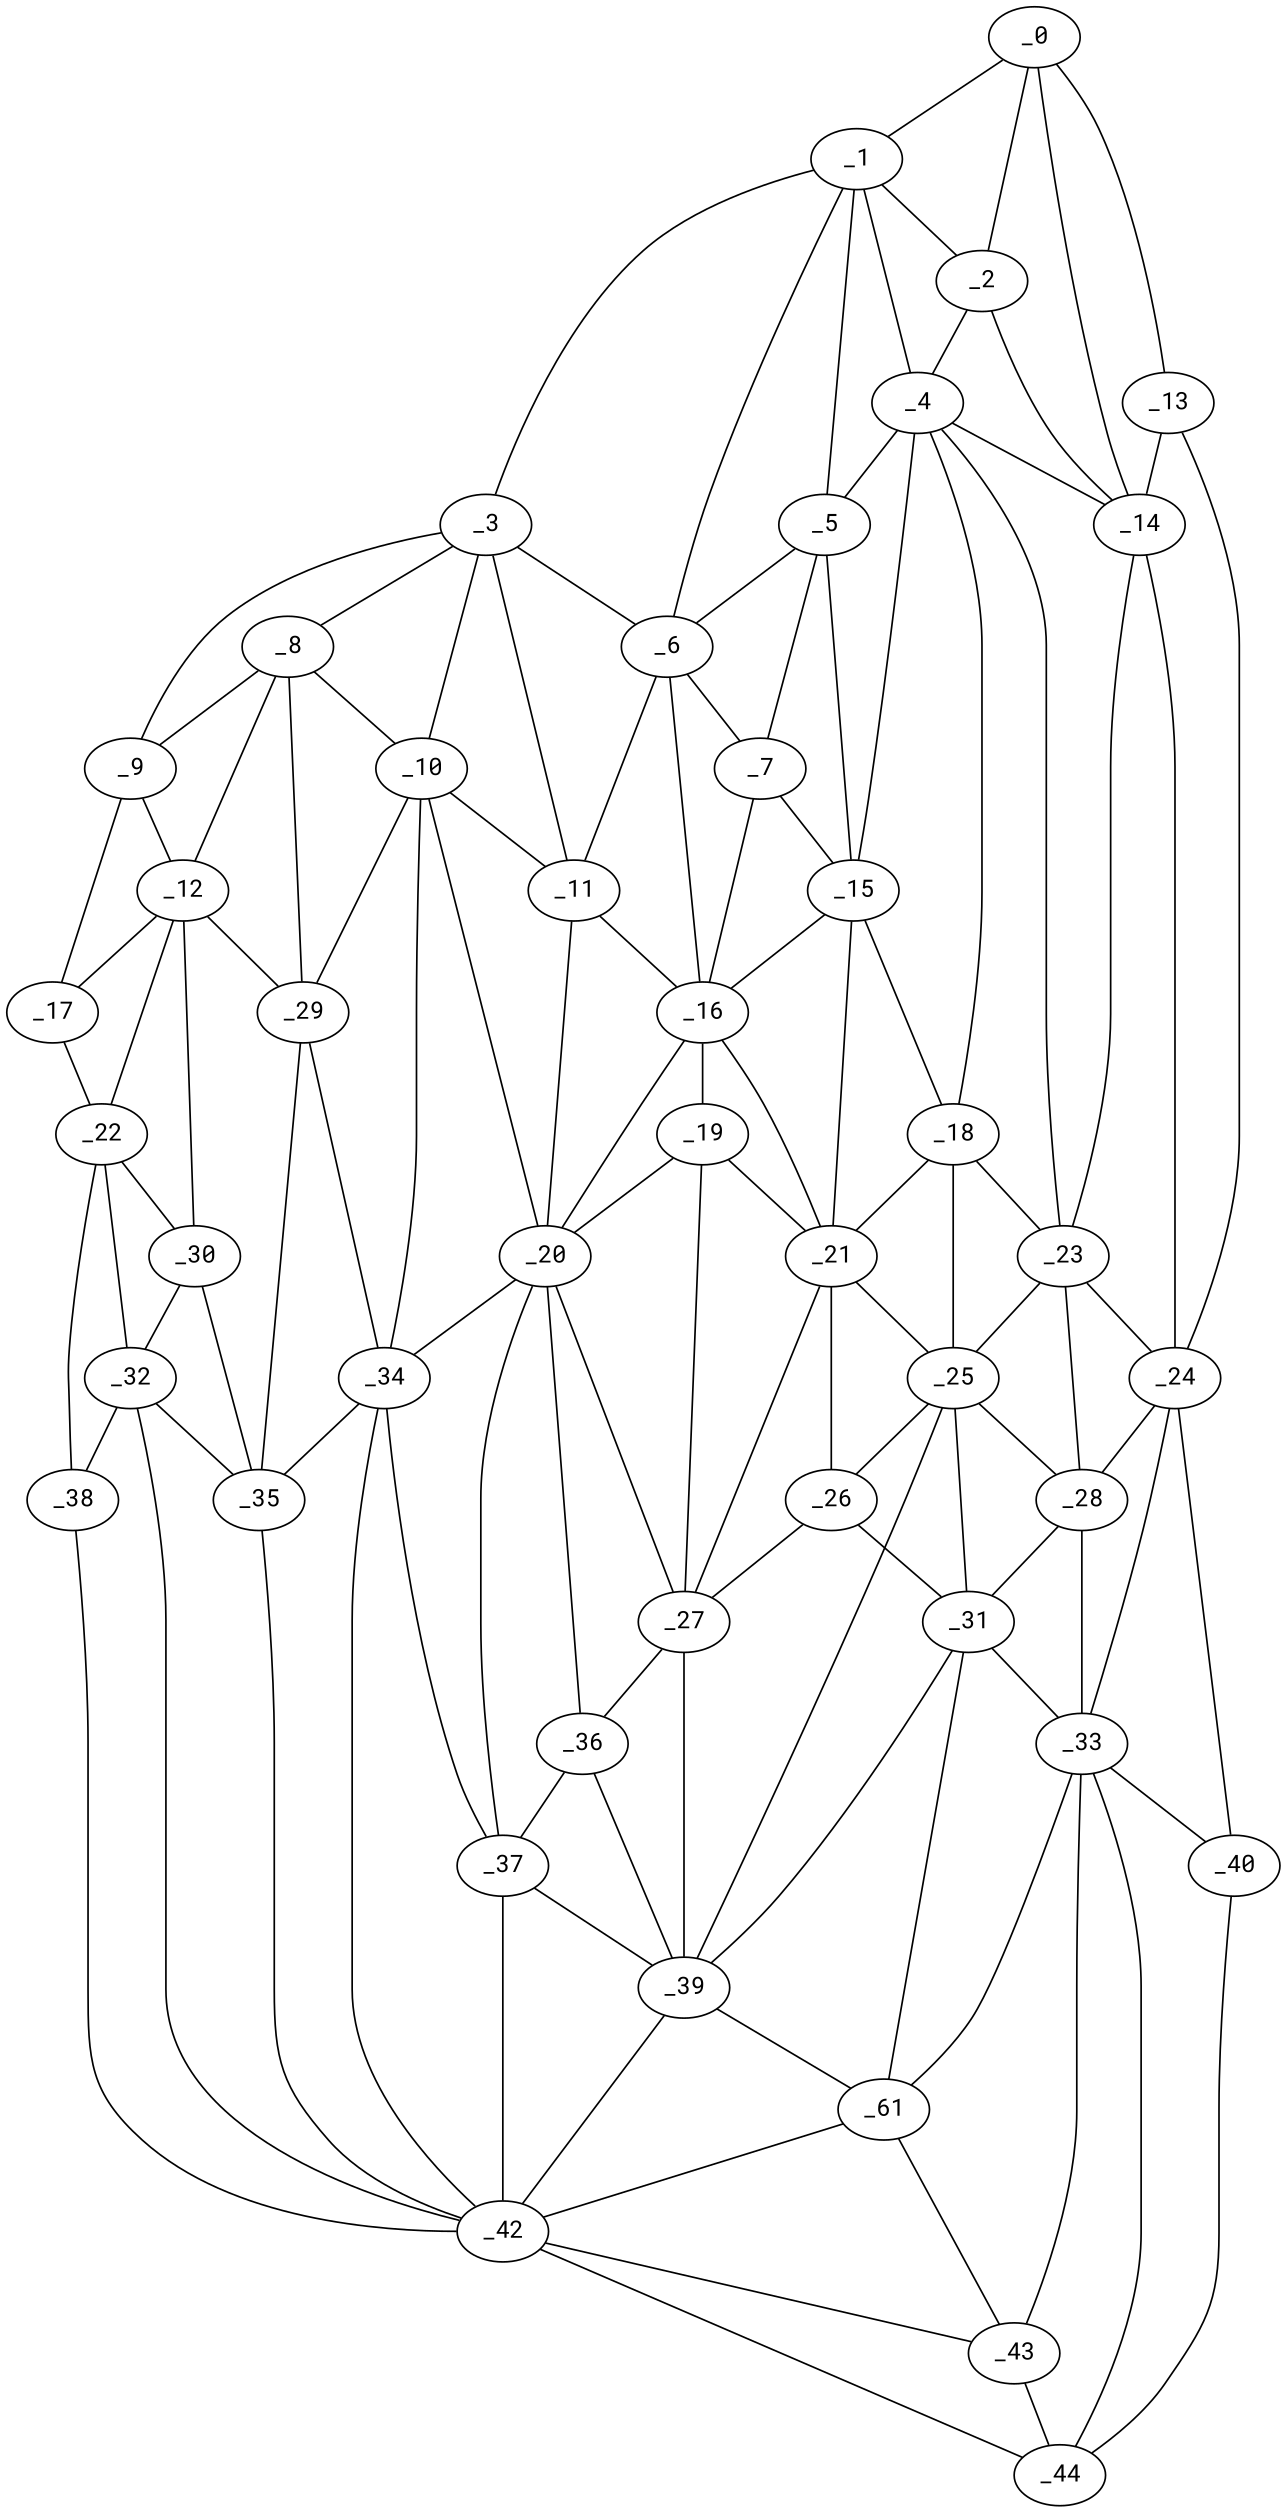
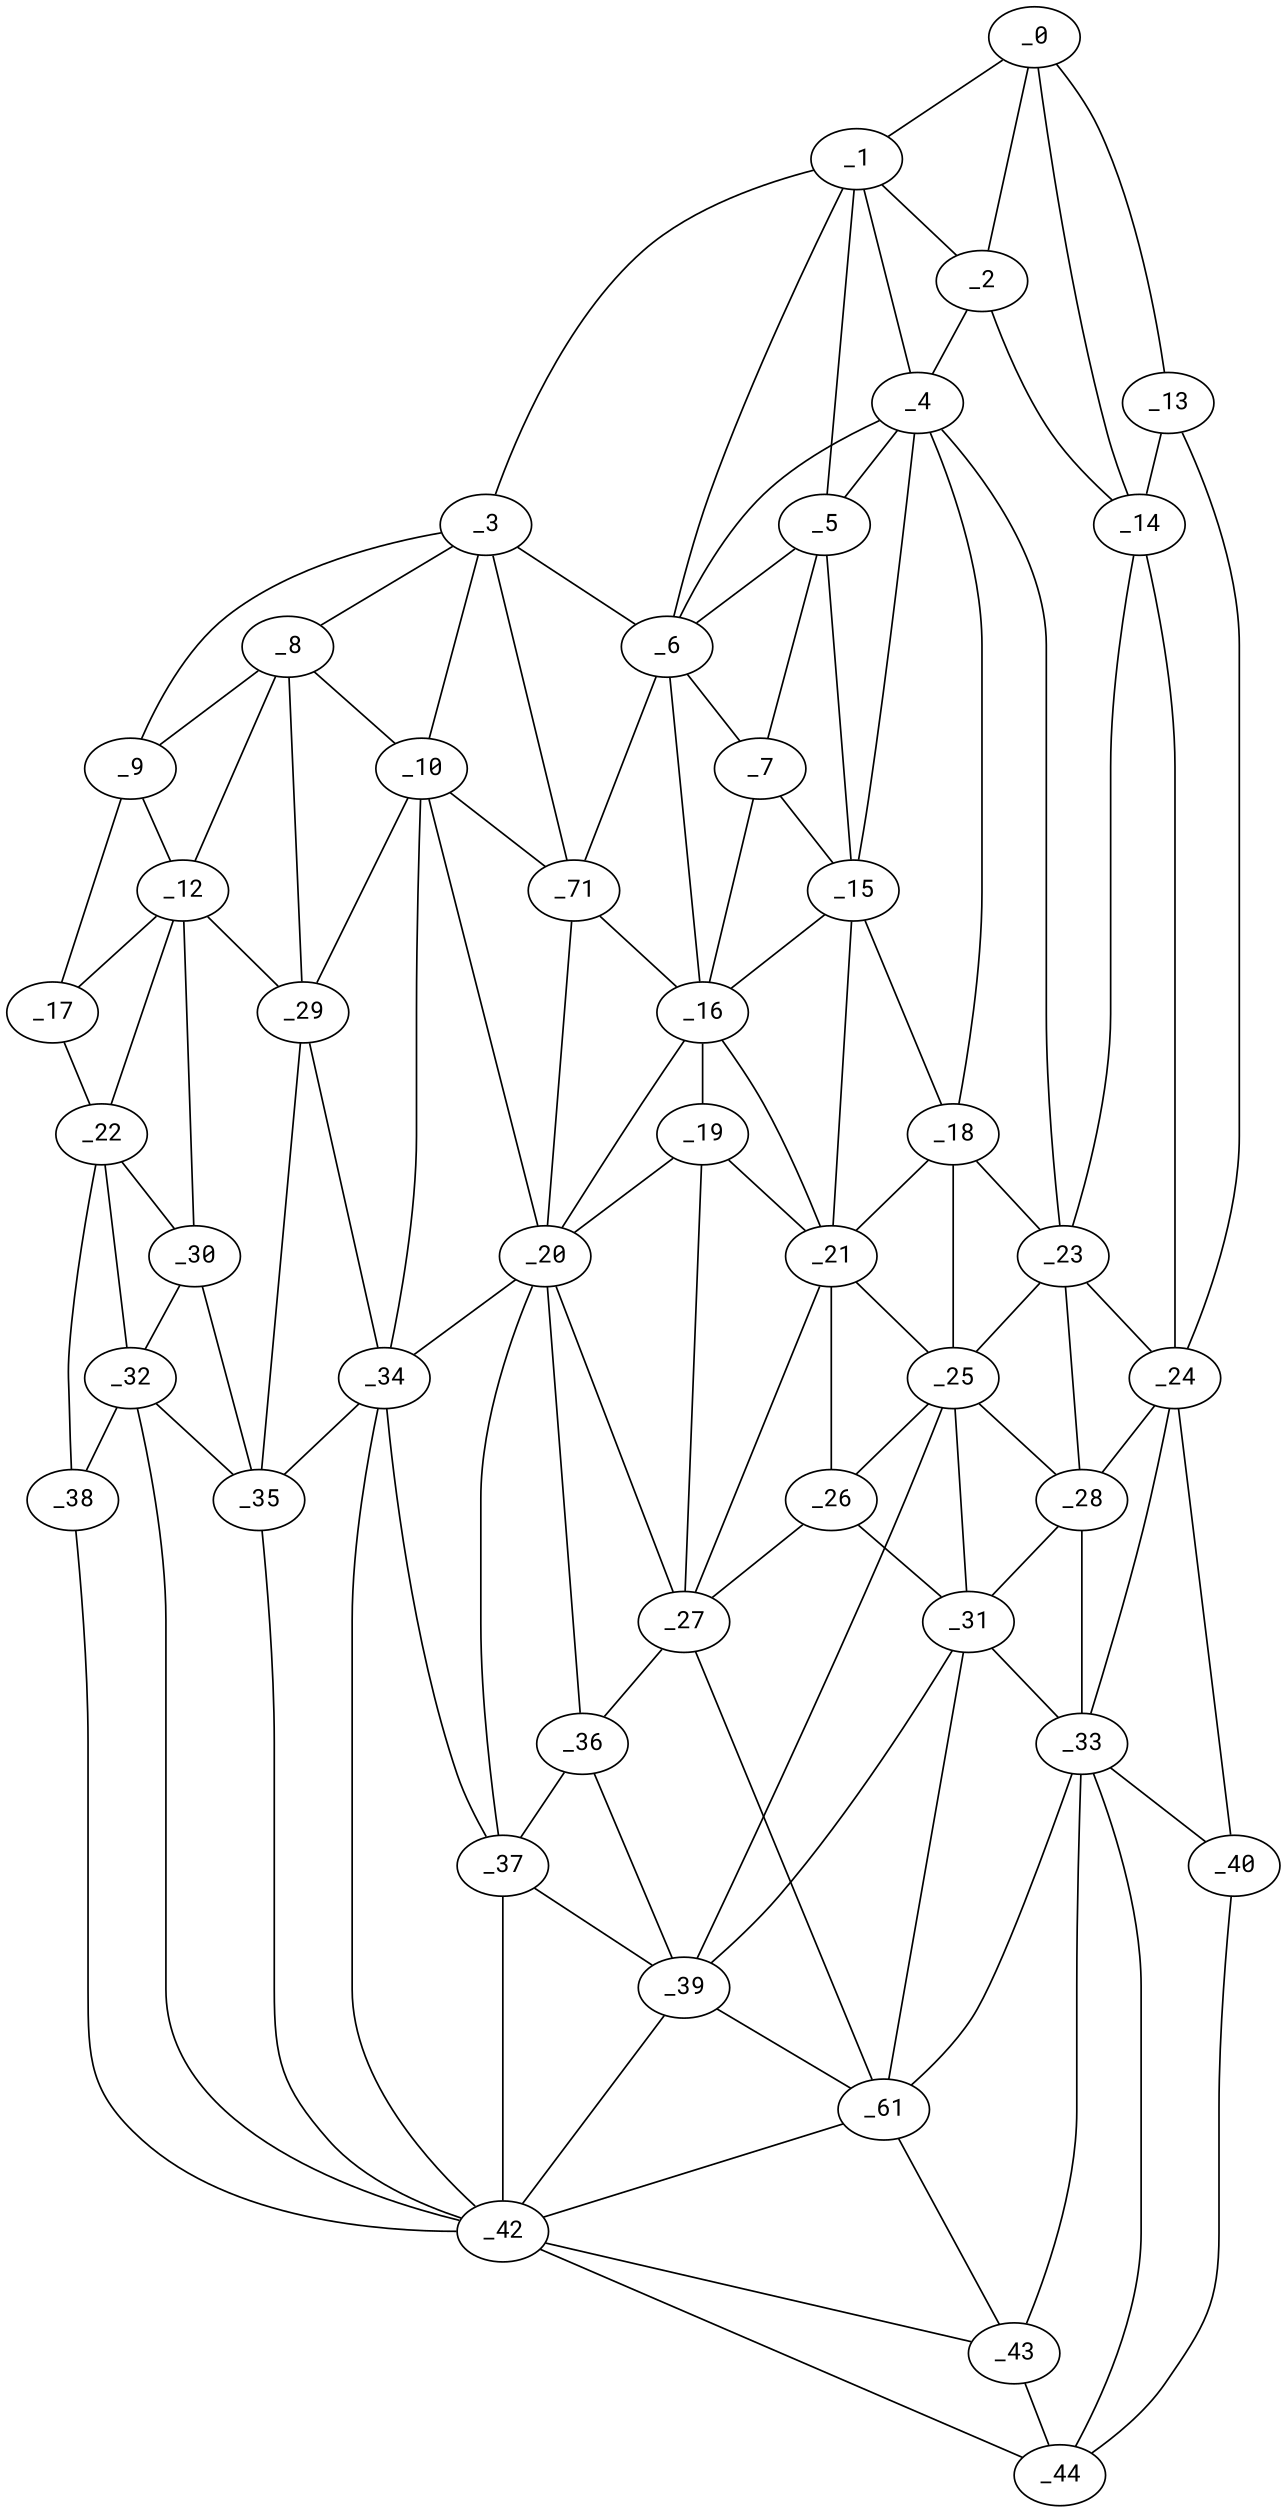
(1029, 464) -> (760, 498)
(574, 891) -> (574, 891)
(684, 1805) -> (784, 1866)
